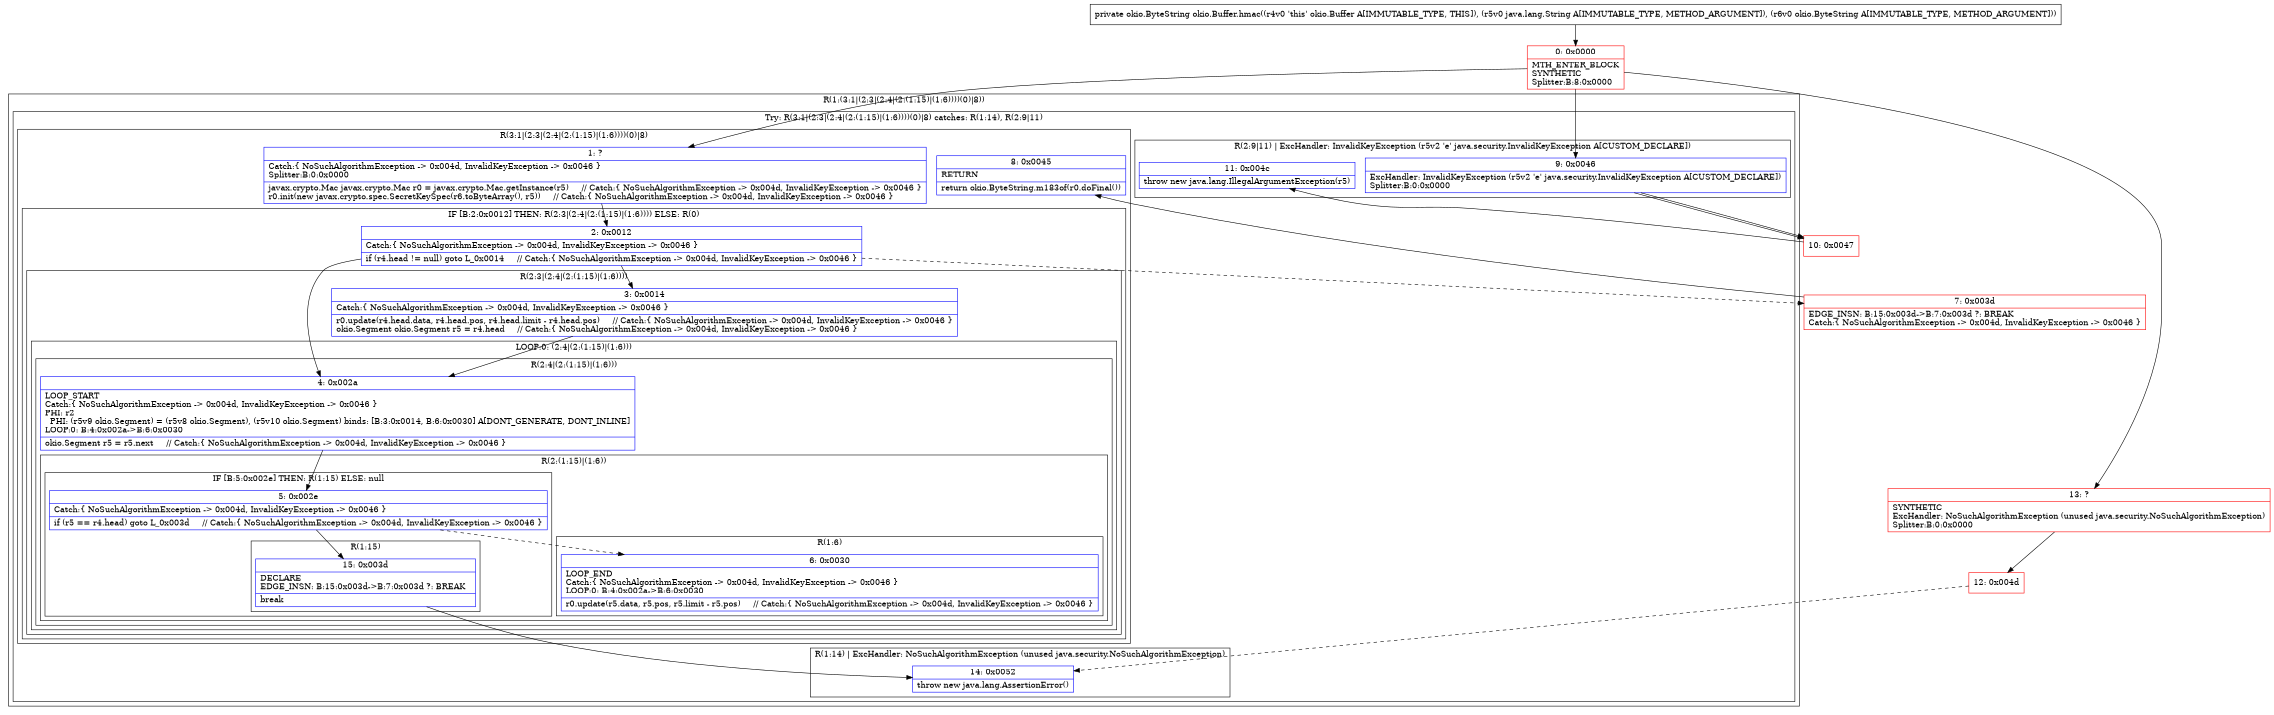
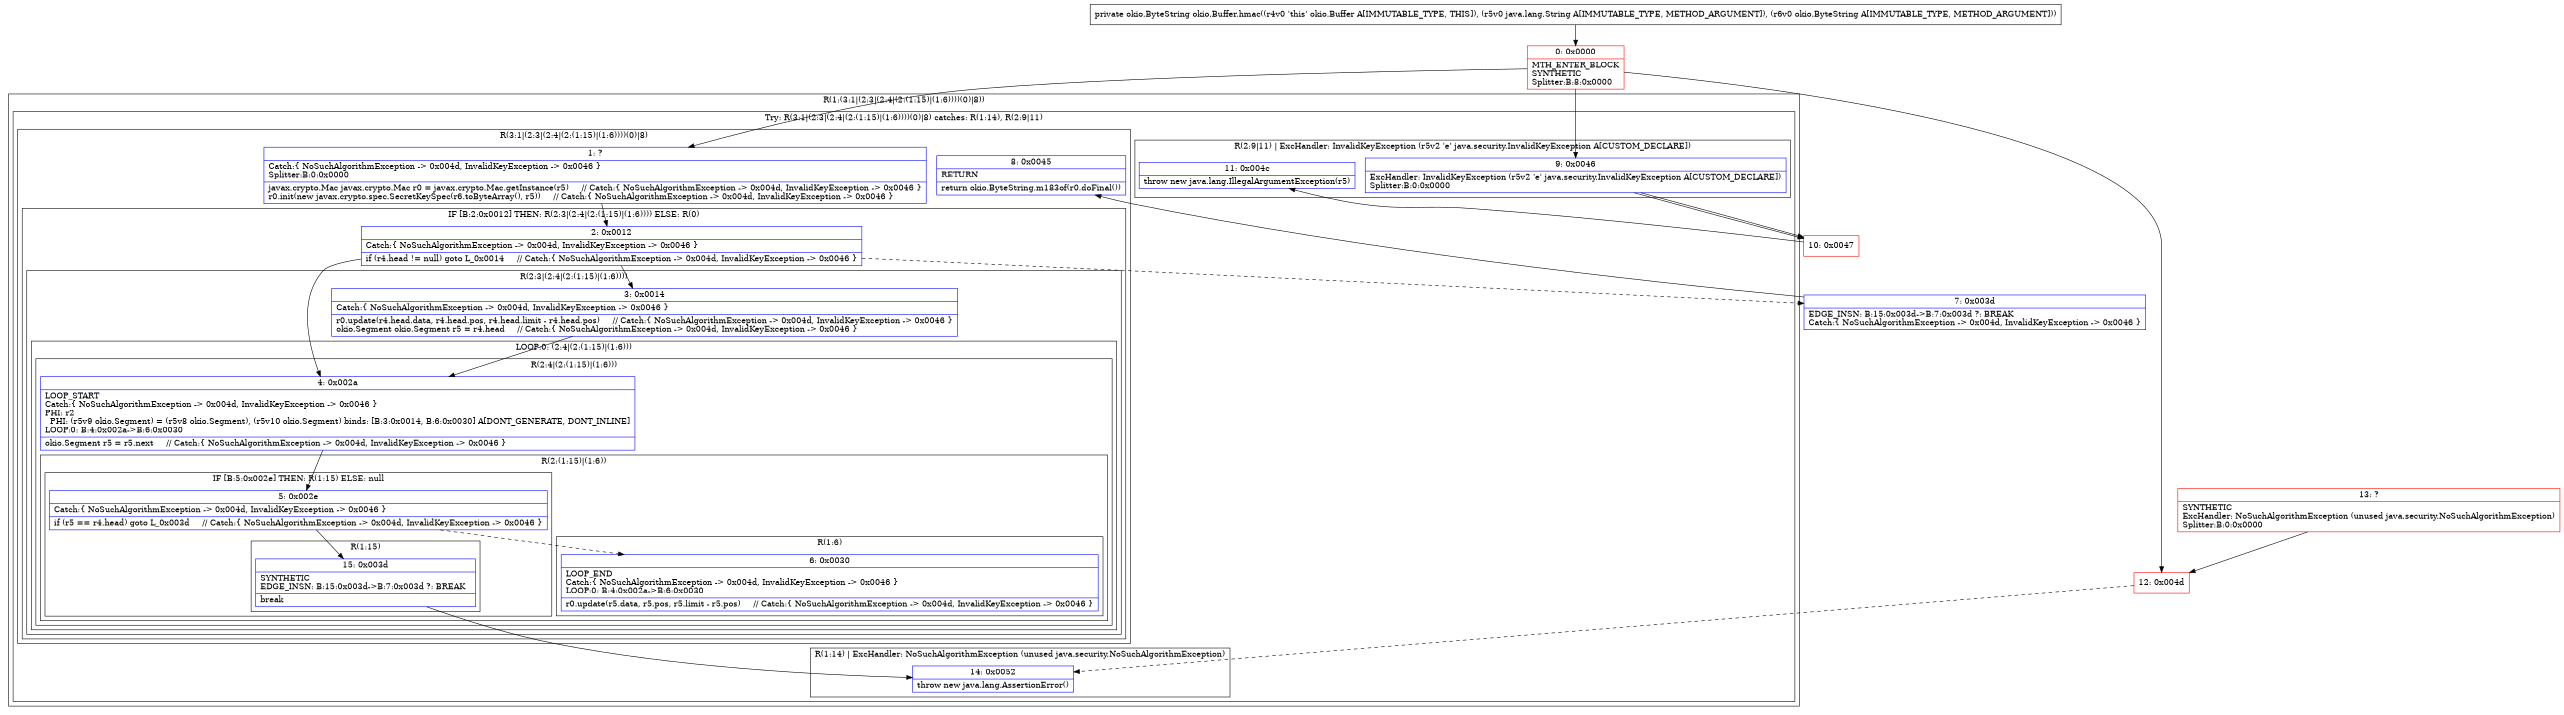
(2036, 148) -> (2068, 161)
(1975, 312) -> (1975, 312)
(281, 578) -> (285, 578)
